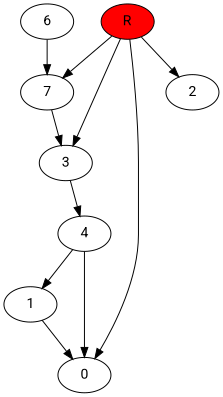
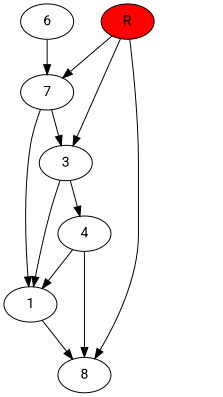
(192, 92) -> none
none -> (26, 193)
none -> (46, 228)
(84, 375) -> (84, 375)
